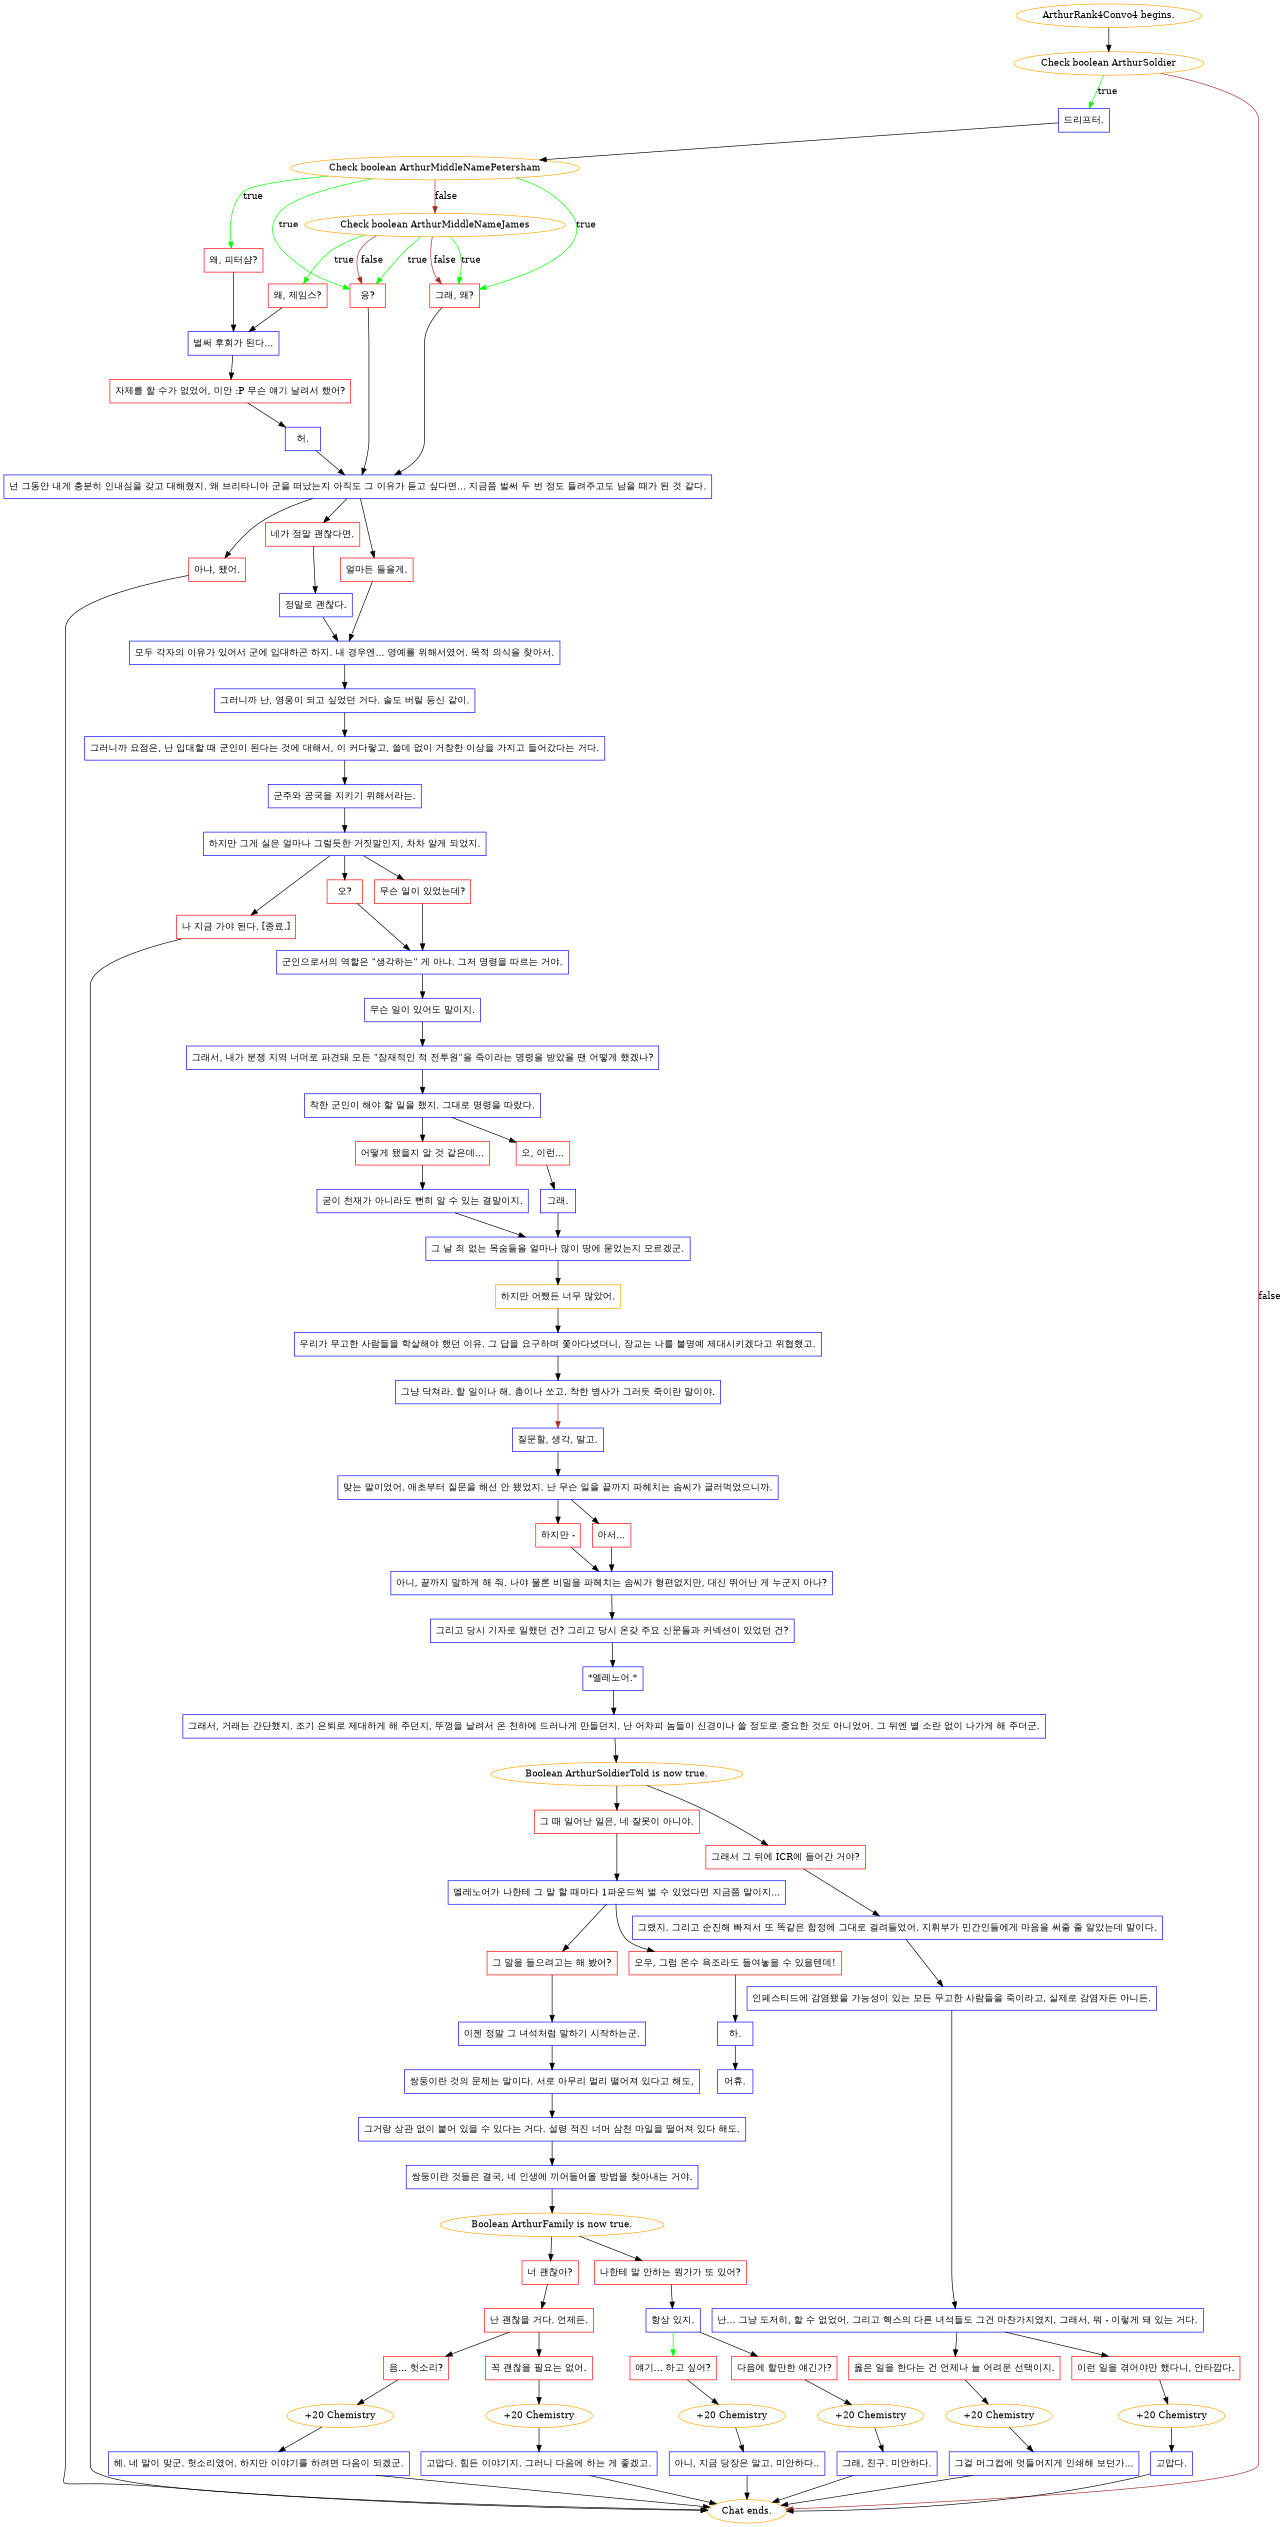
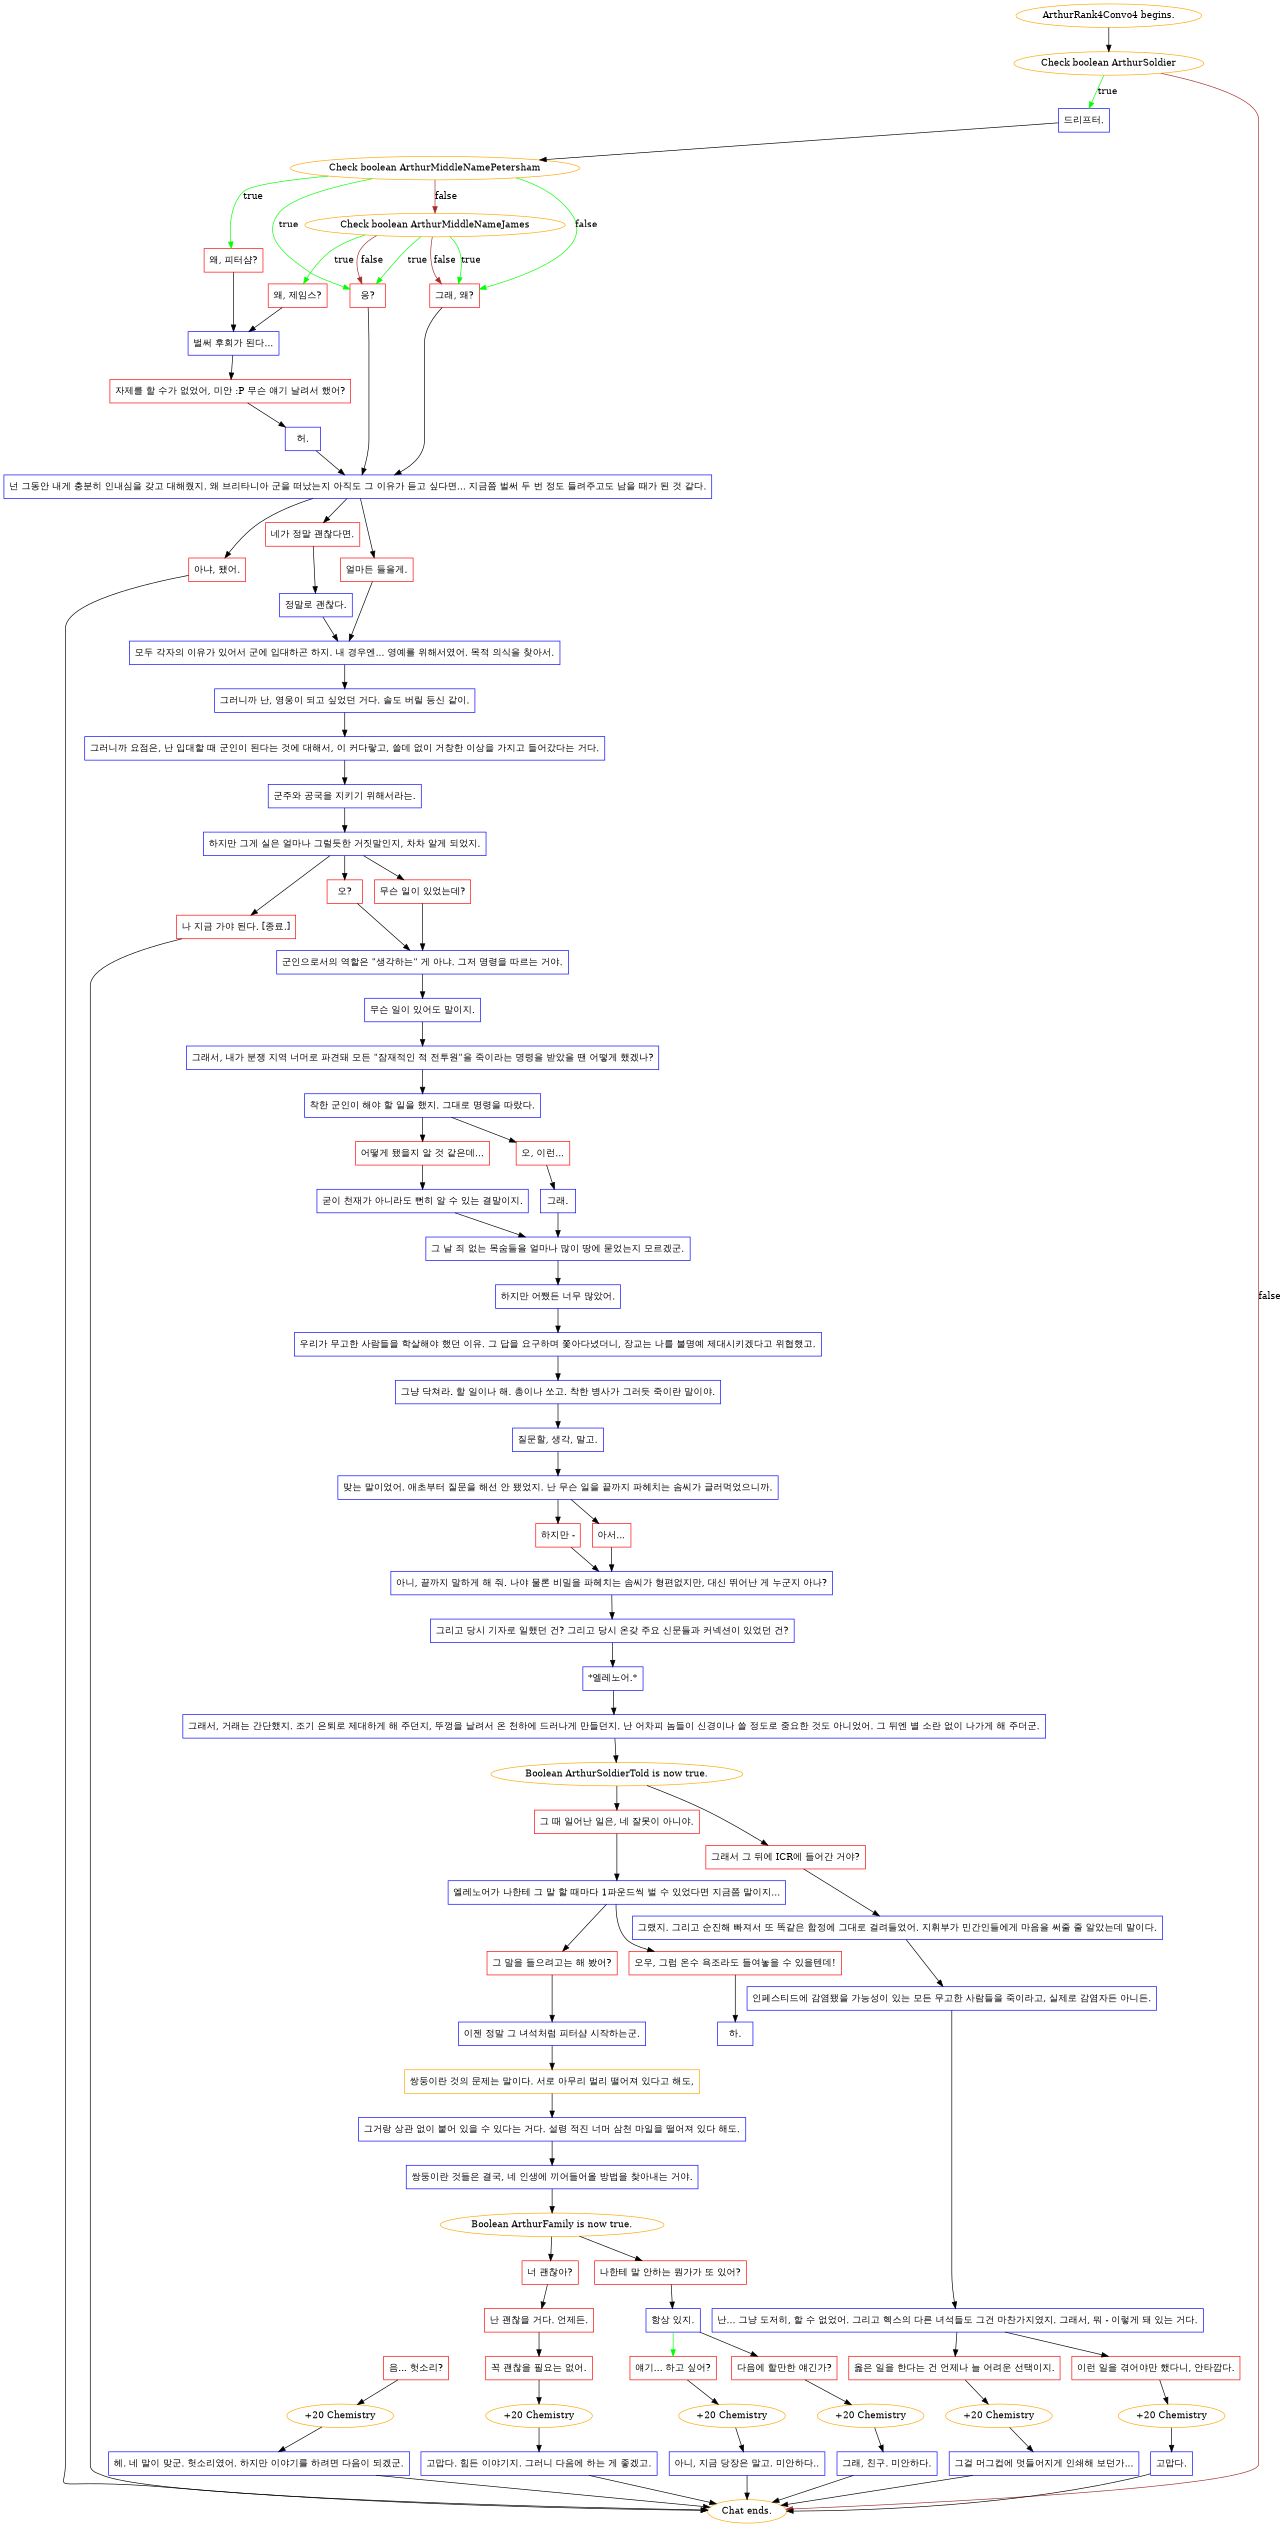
(586, 225) -> (586, 225)
(558, 1297) -> (558, 1297)
(558, 1413) -> (558, 1413)
(552, 2034) -> (552, 2034)
(552, 2082) -> (552, 2082)
(735, 2082) -> none
(481, 2343) -> none
